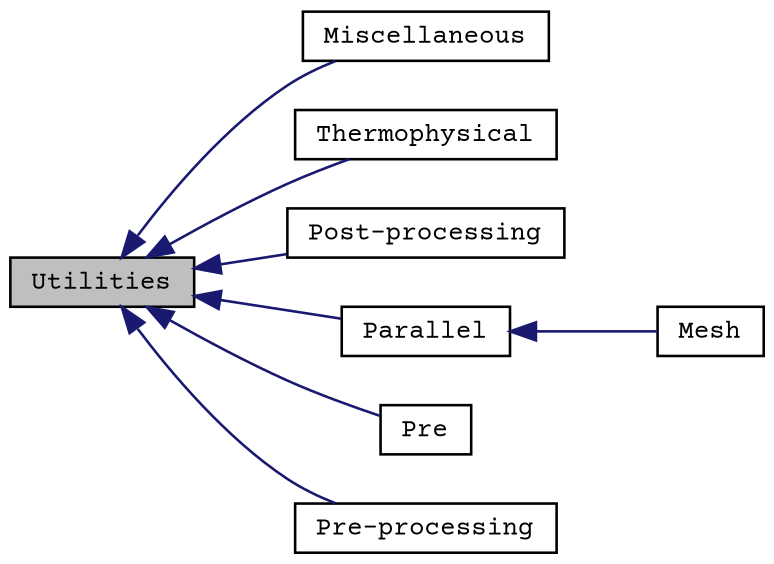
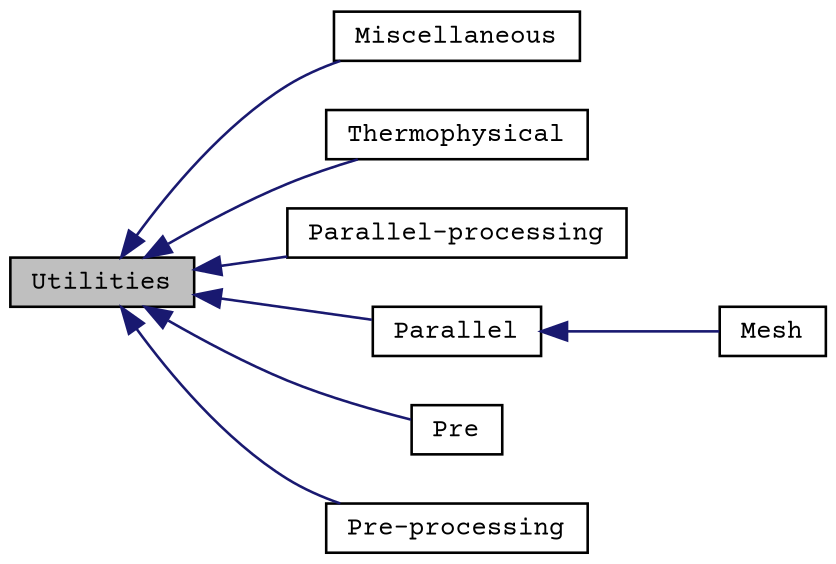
(426, 233) -> (457, 233)
